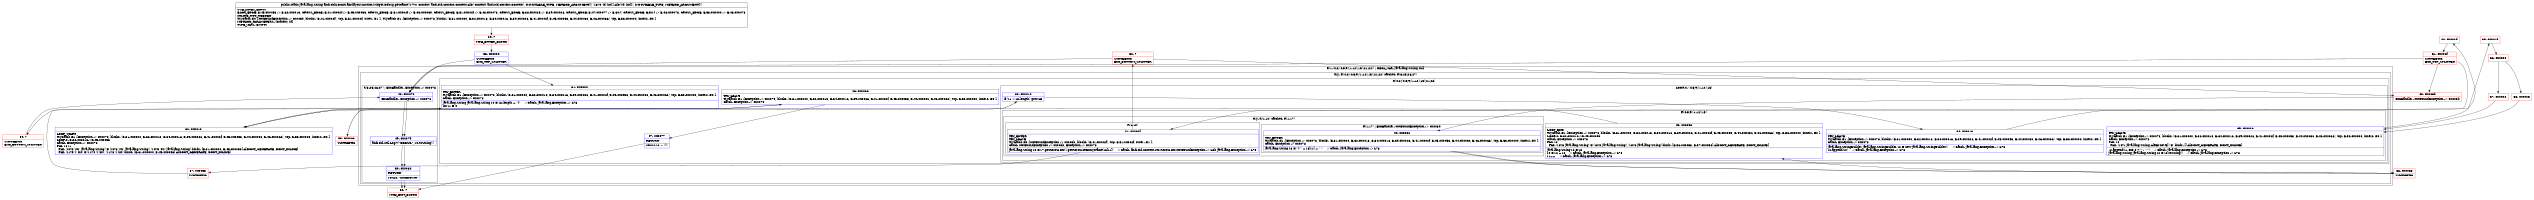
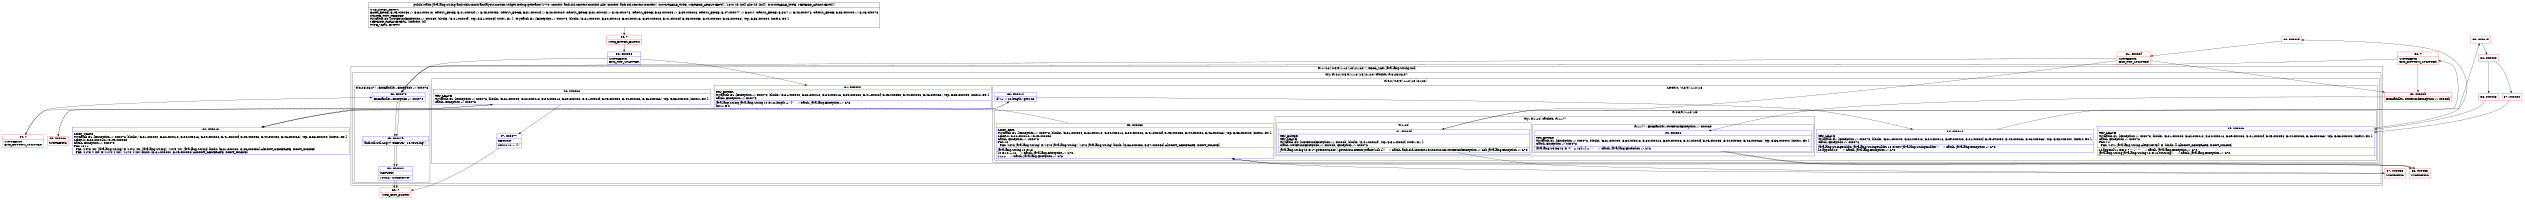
(51, 113) -> (1809, 172)
